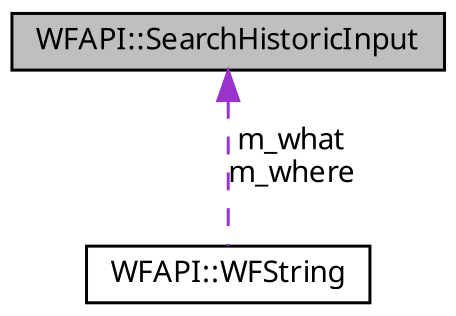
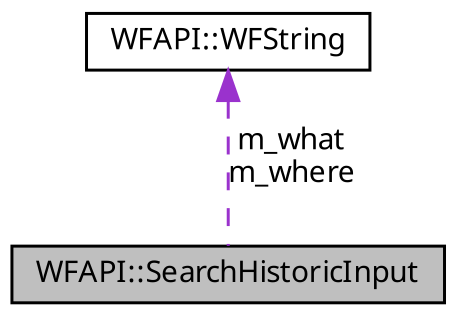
(228, 173) -> (228, 173)
